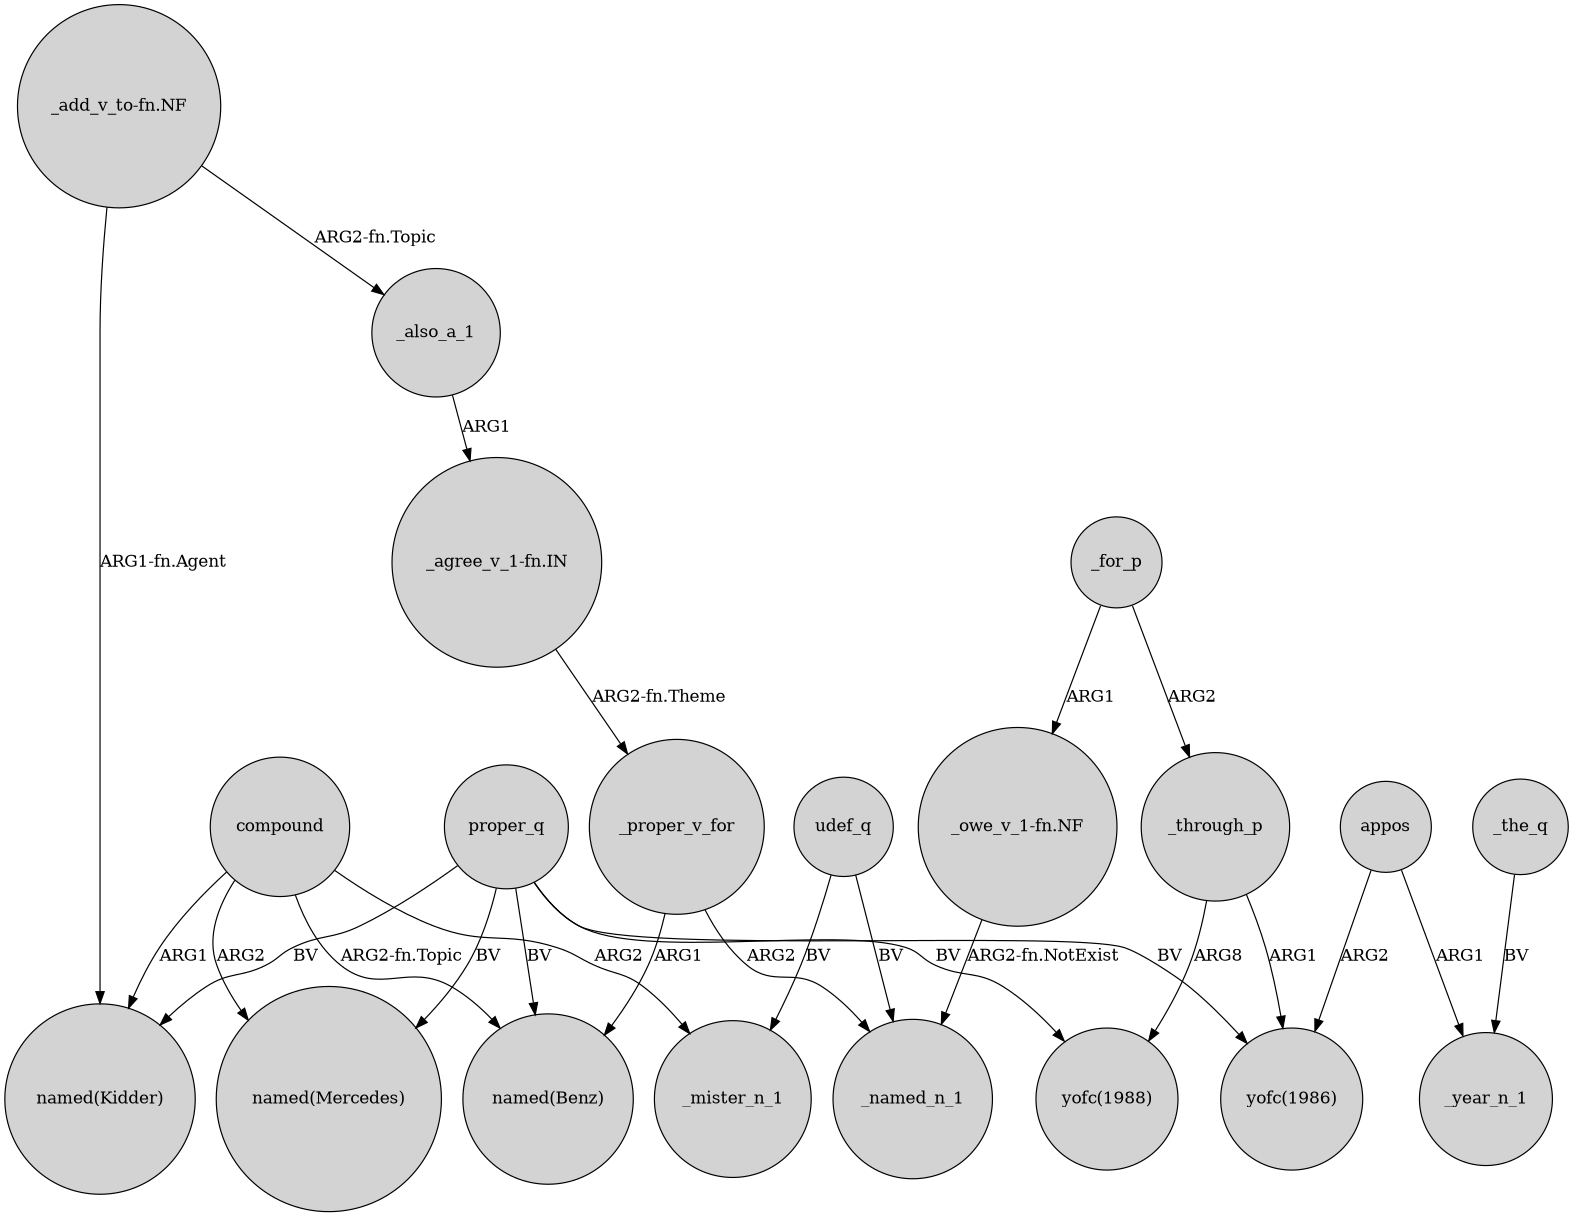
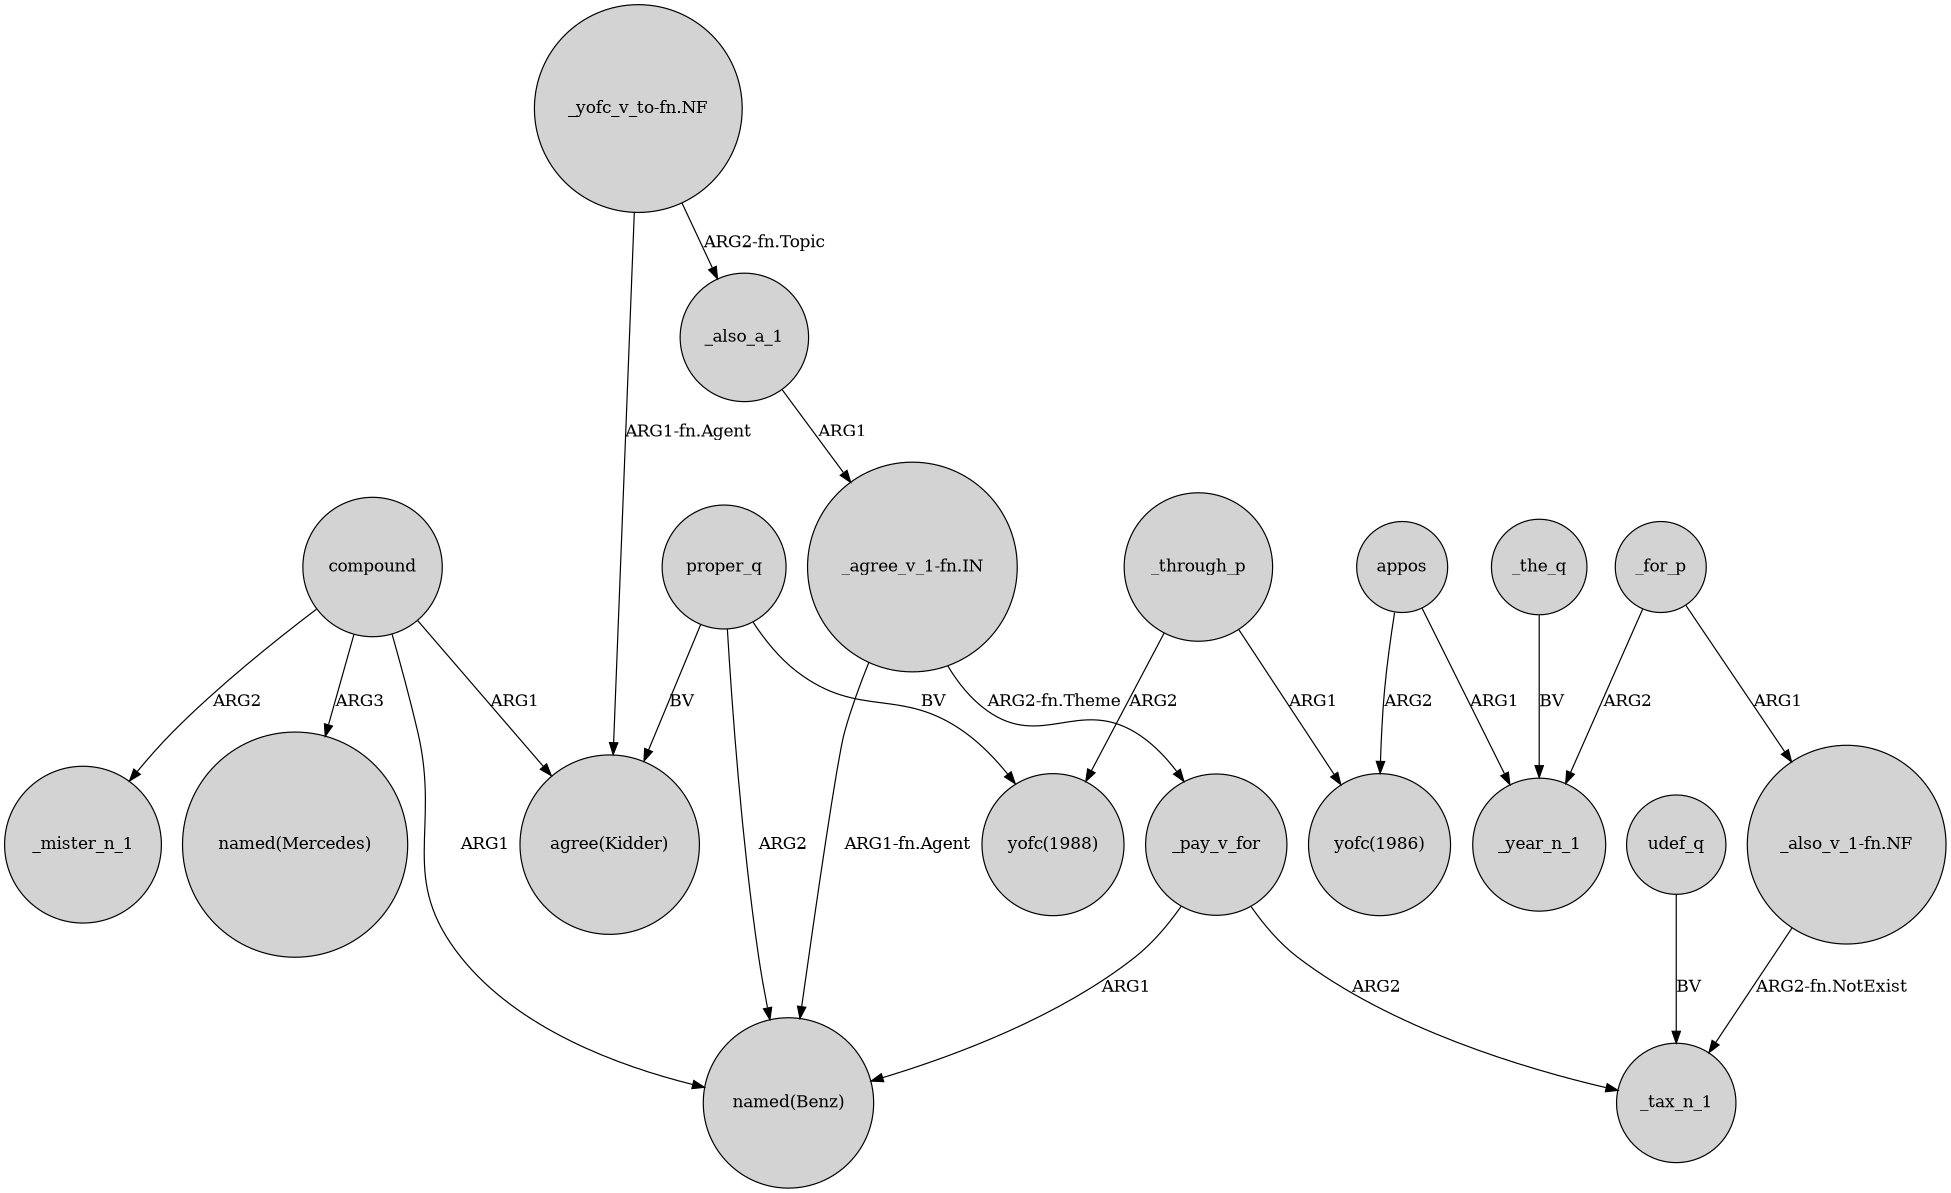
(119, 106) -> (638, 109)
(1159, 676) -> (1607, 691)
(677, 827) -> (1216, 845)
(1018, 827) -> (1847, 845)
none -> (827, 832)
(911, 941) -> none
(807, 949) -> none
(241, 956) -> (360, 702)
(402, 956) -> (485, 845)
(539, 956) -> (783, 845)
(1218, 956) -> (1154, 702)
(470, 959) -> none
(100, 1099) -> (610, 845)
(913, 1099) -> (1676, 1103)
